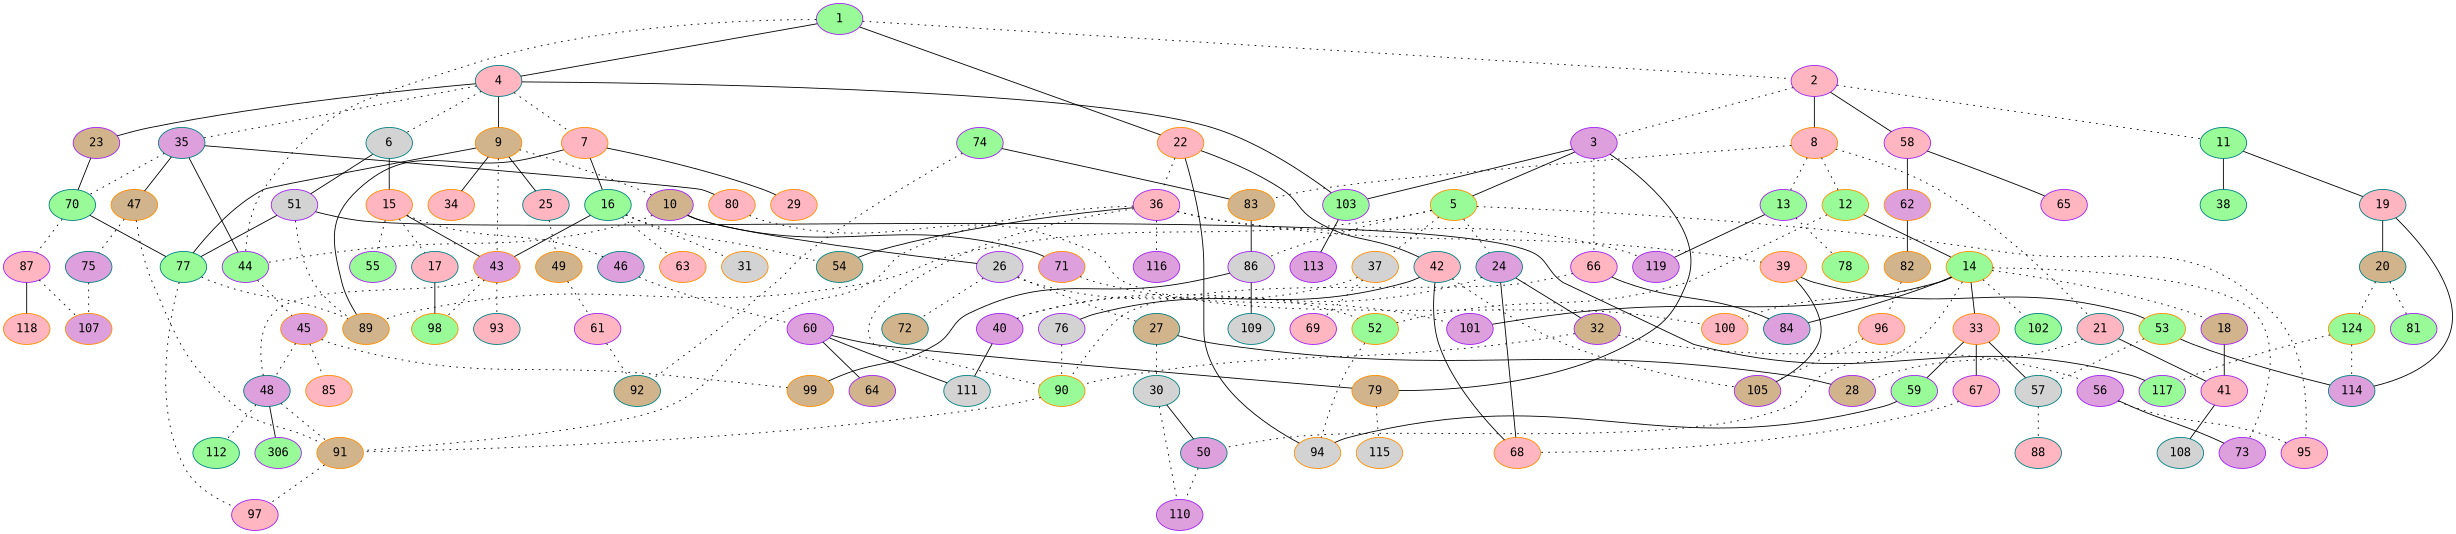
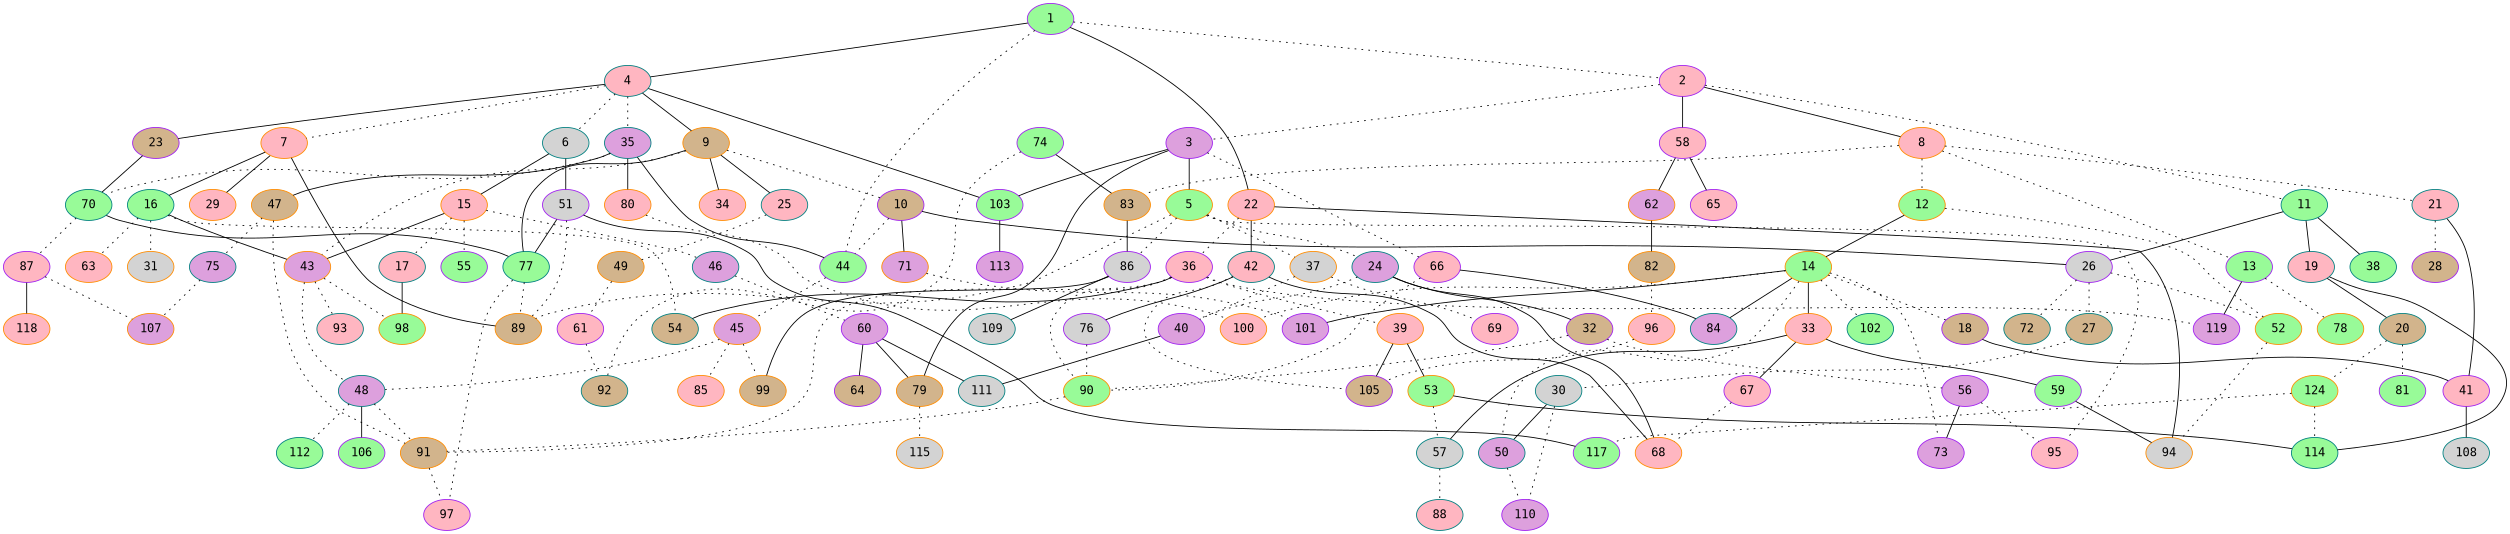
none -> (2197, 236)
(1156, 267) -> none
(1488, 360) -> none
(2352, 391) -> (2315, 453)
(278, 453) -> (362, 453)
